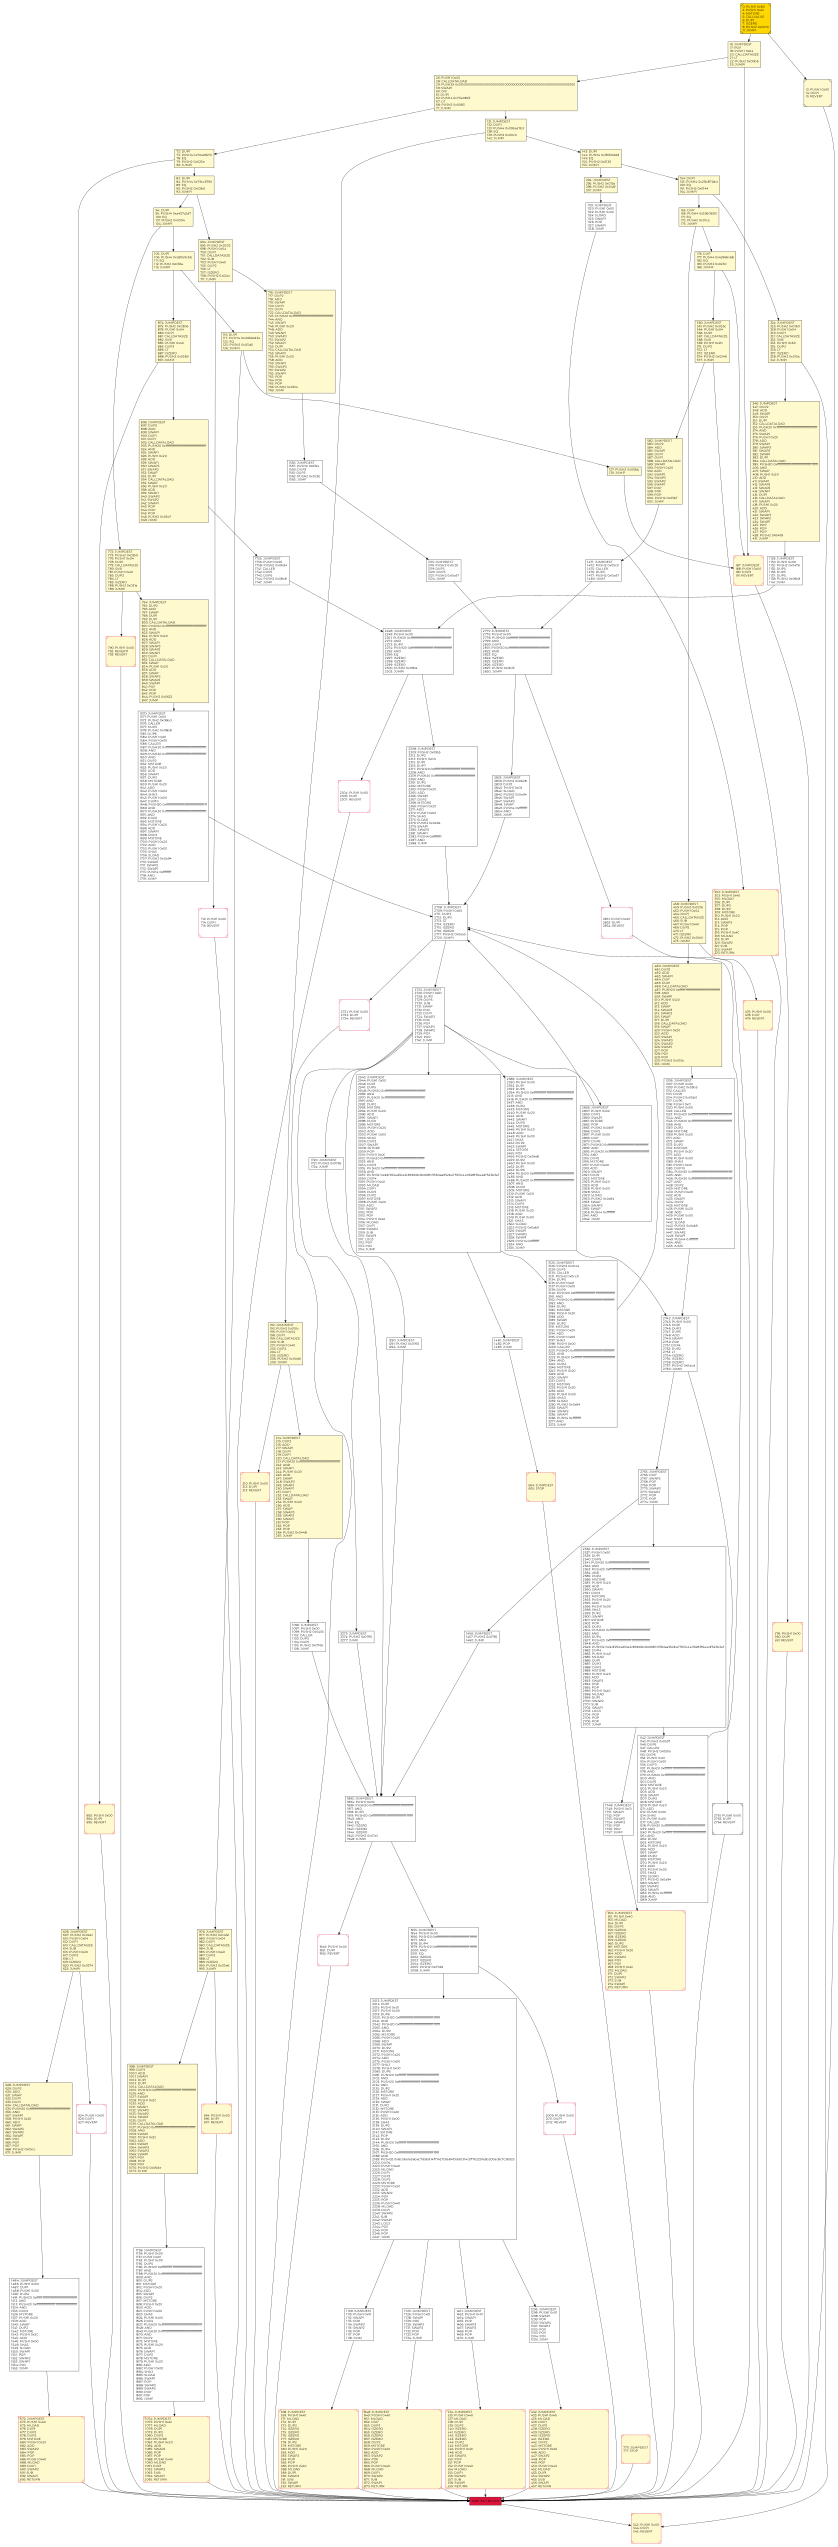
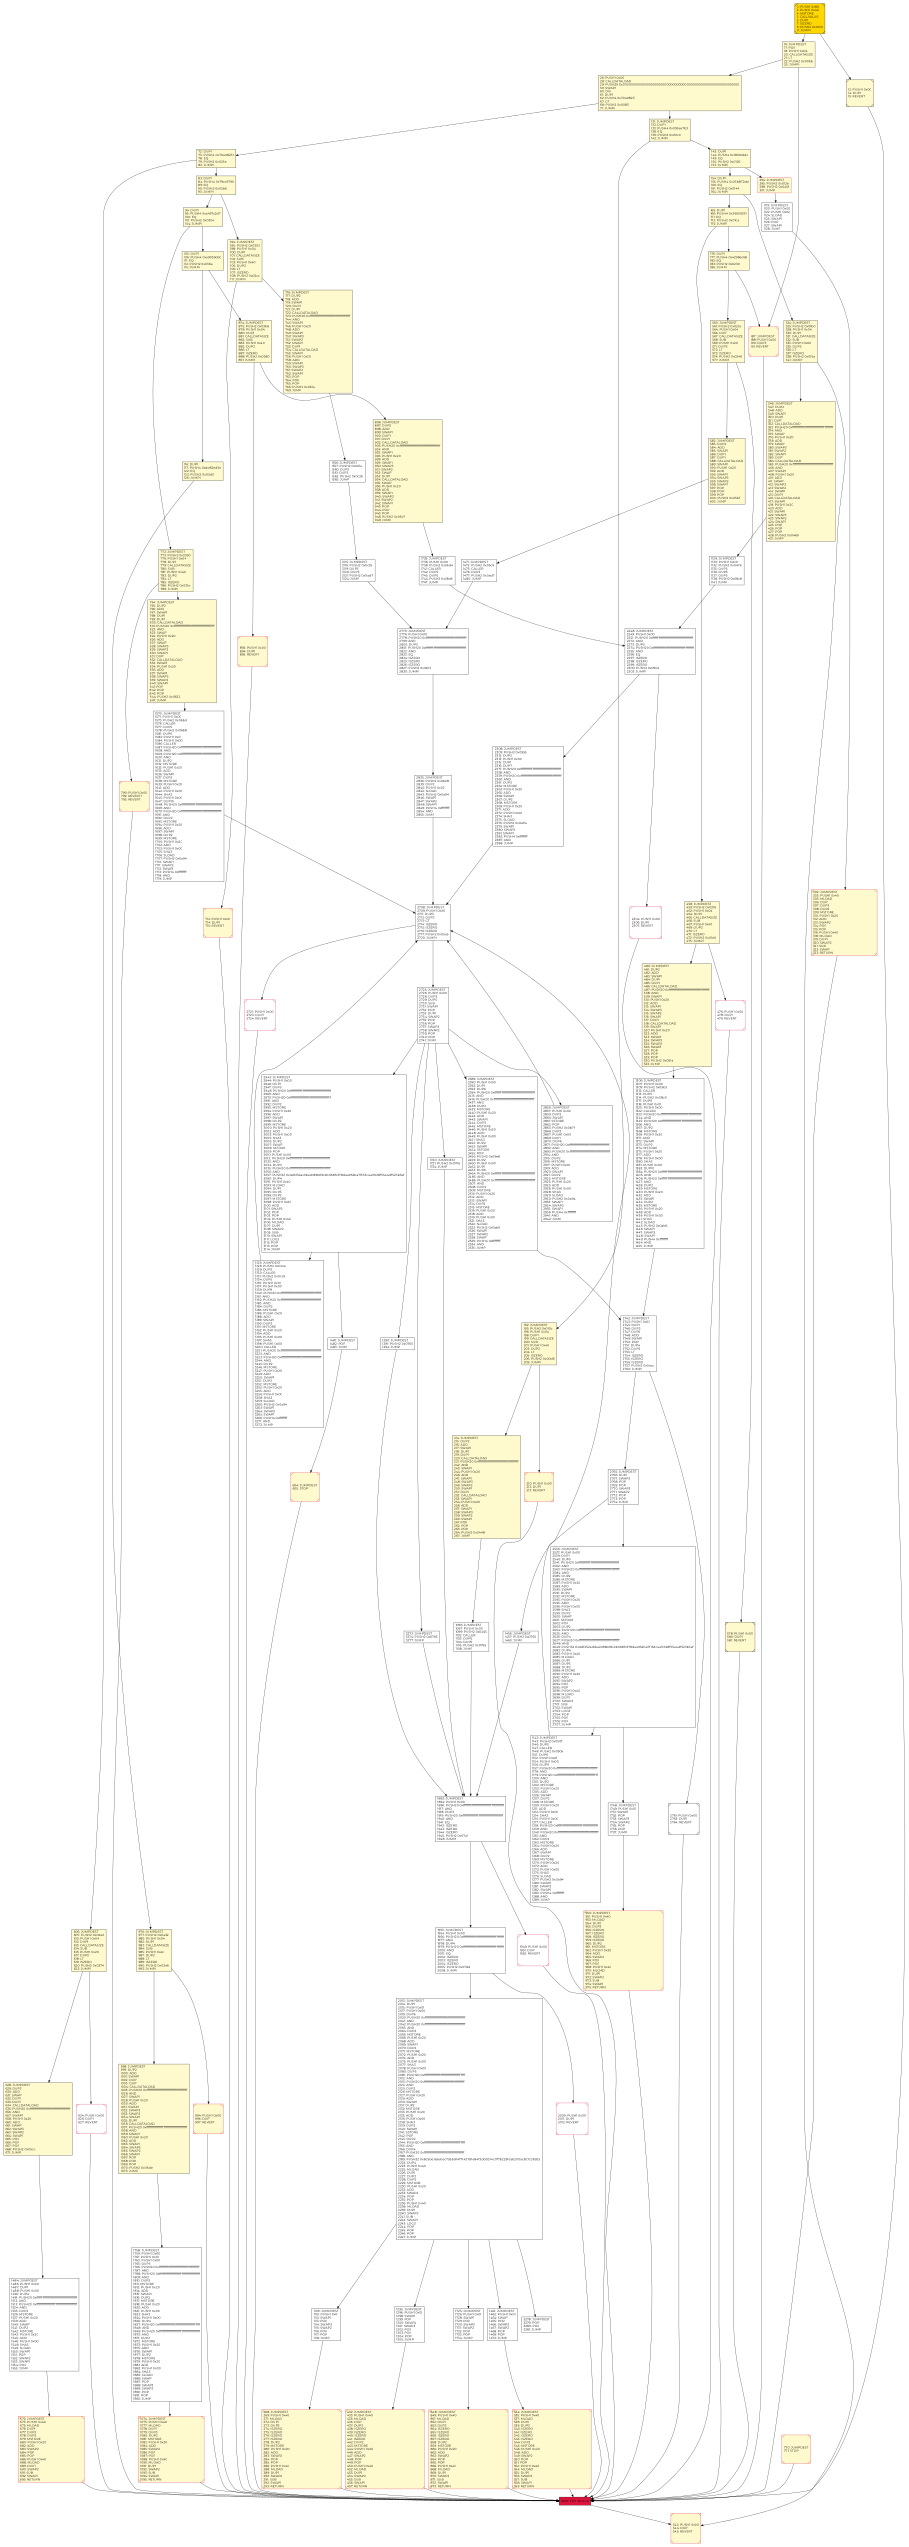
(601, 185) -> (774, 185)
(624, 471) -> none
(213, 923) -> (218, 923)
(617, 923) -> none
(758, 1015) -> (730, 1015)
(788, 1637) -> (740, 1637)
none -> (537, 2325)
